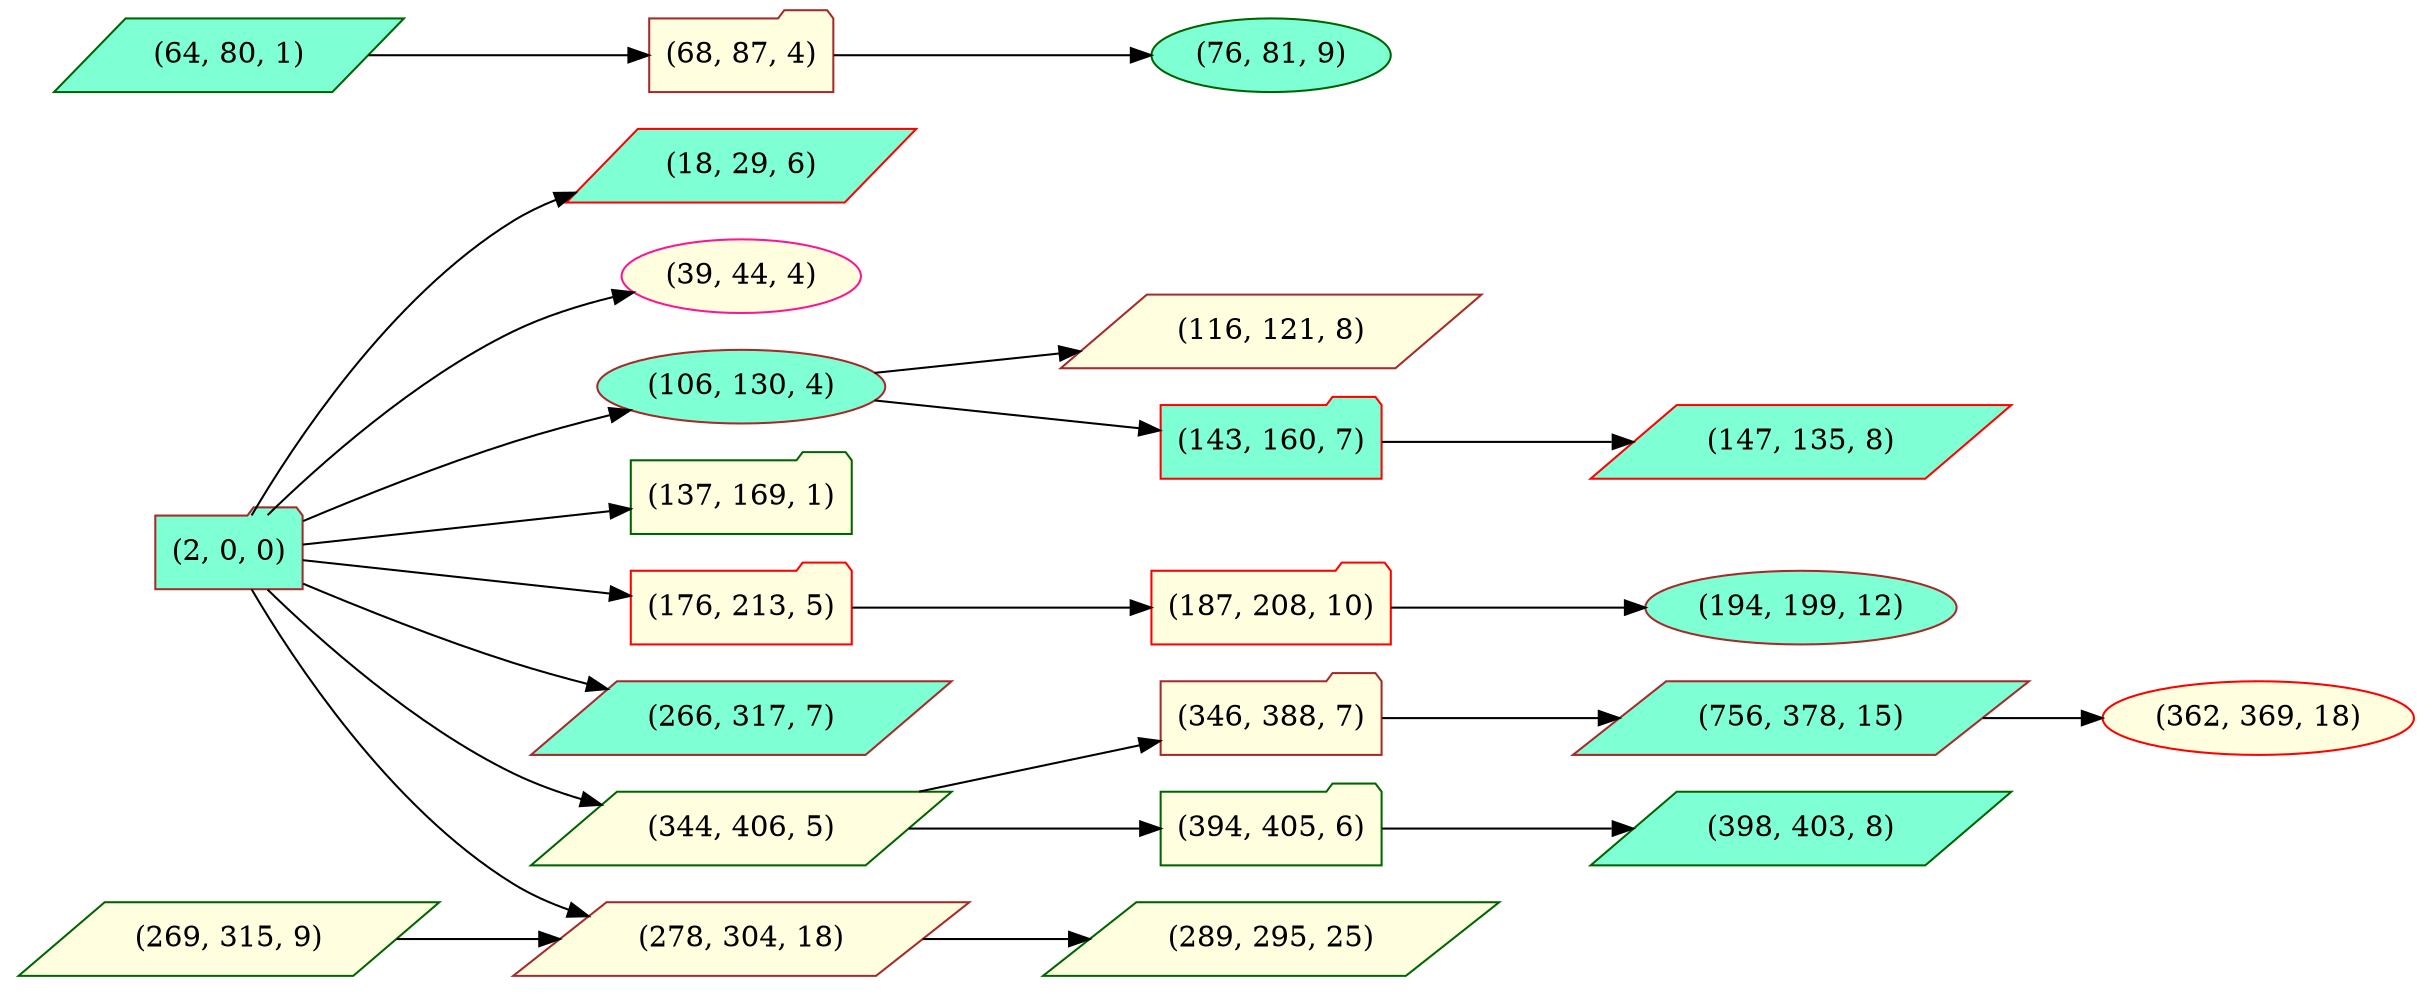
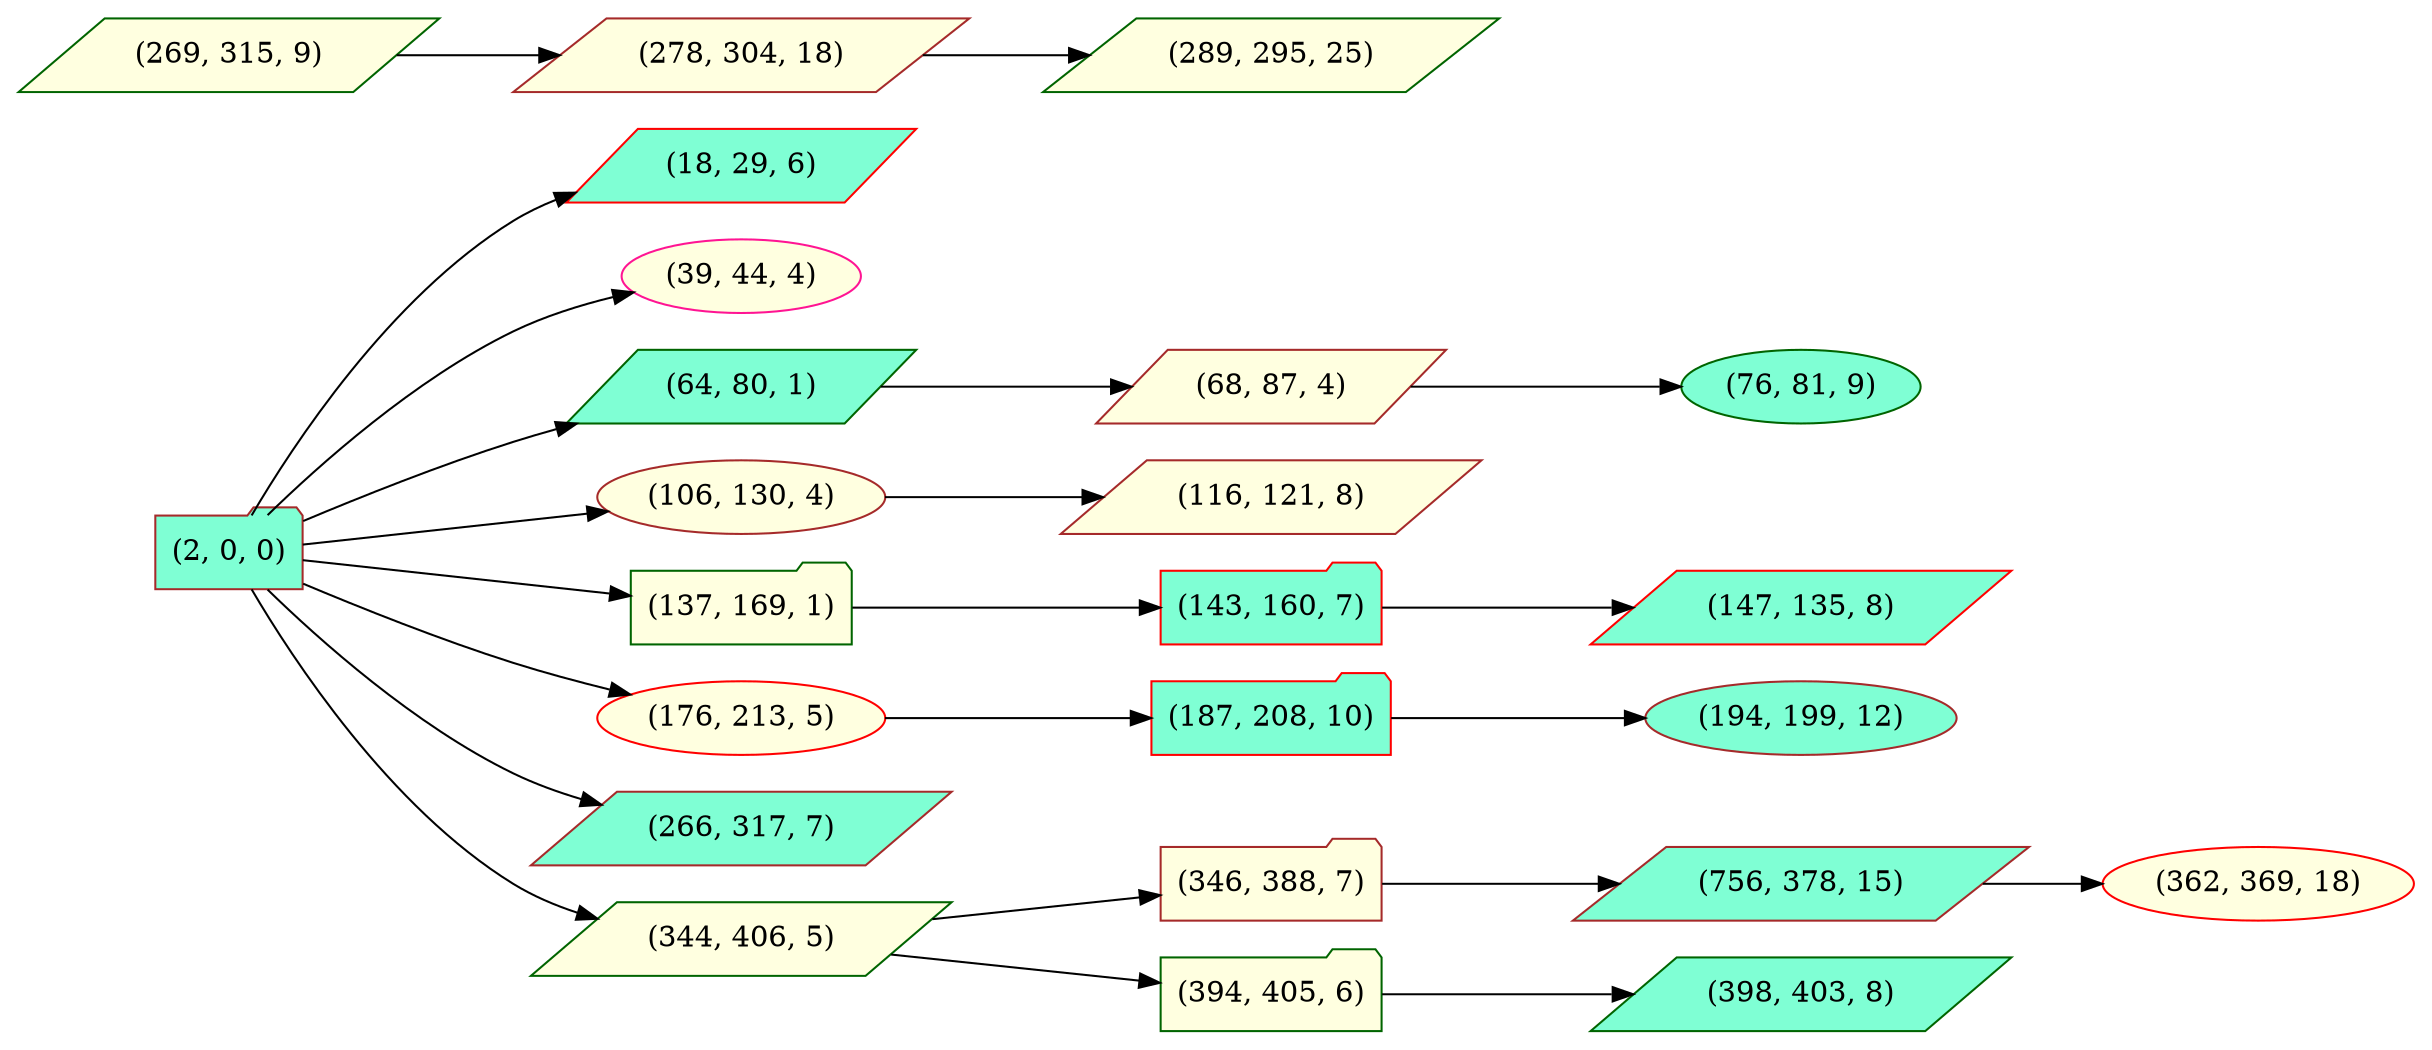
(741, 55) -> (1271, 387)
(741, 387) -> (741, 497)
(1007, 414) -> (996, 608)
(741, 608) -> (741, 718)
(1271, 608) -> (1271, 718)
(386, 775) -> (428, 471)
